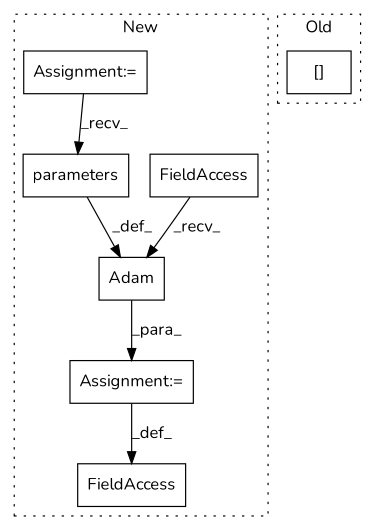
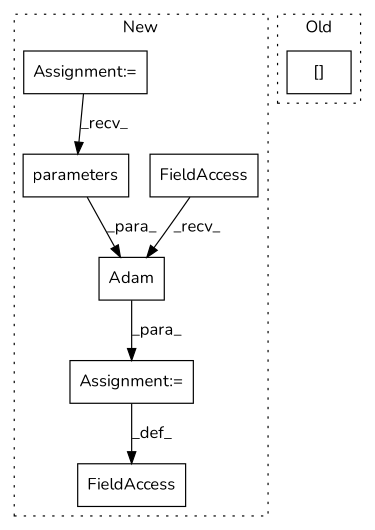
(132, 227) -> (132, 227)
